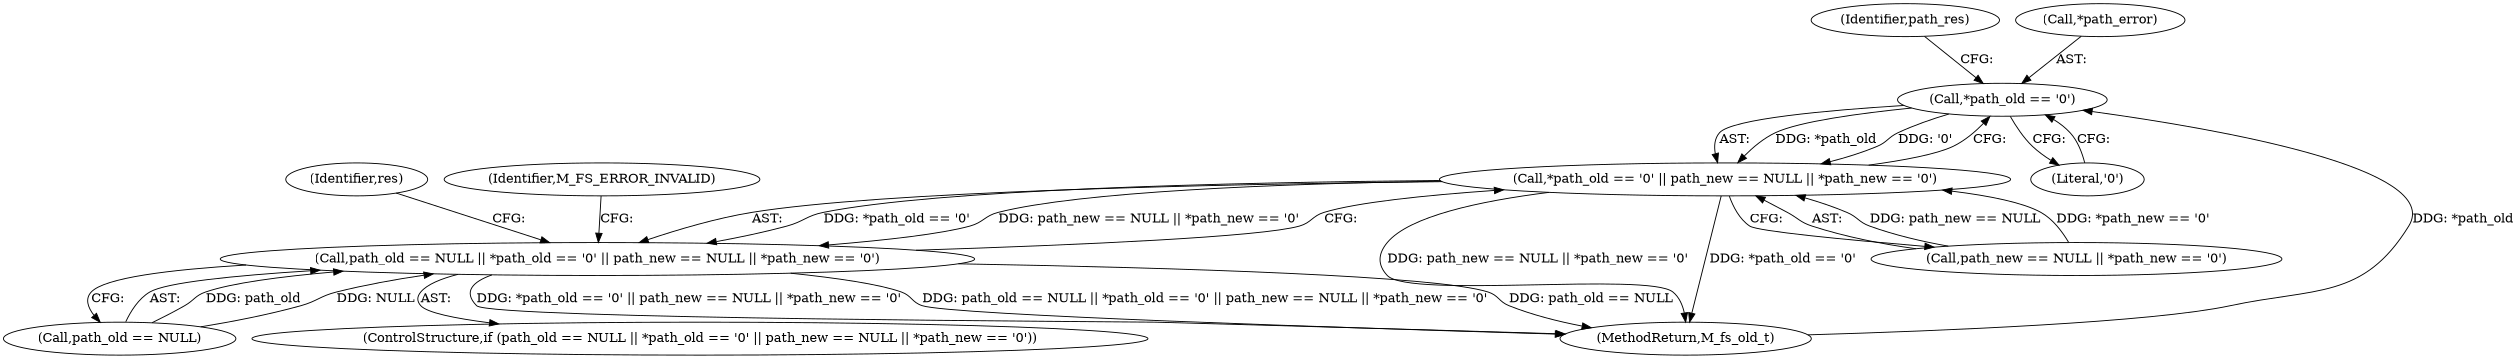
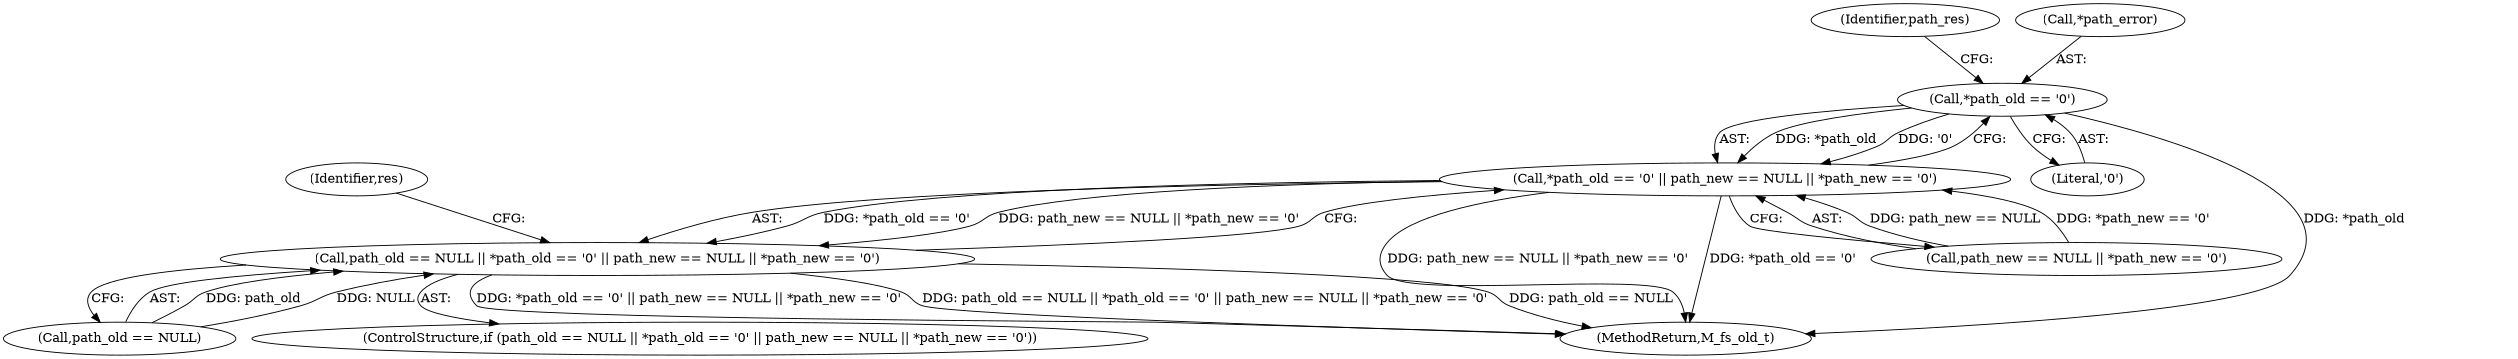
(2096, 140) -> (2096, 140)
(602, 179) -> none
(2299, 294) -> (2216, 300)
